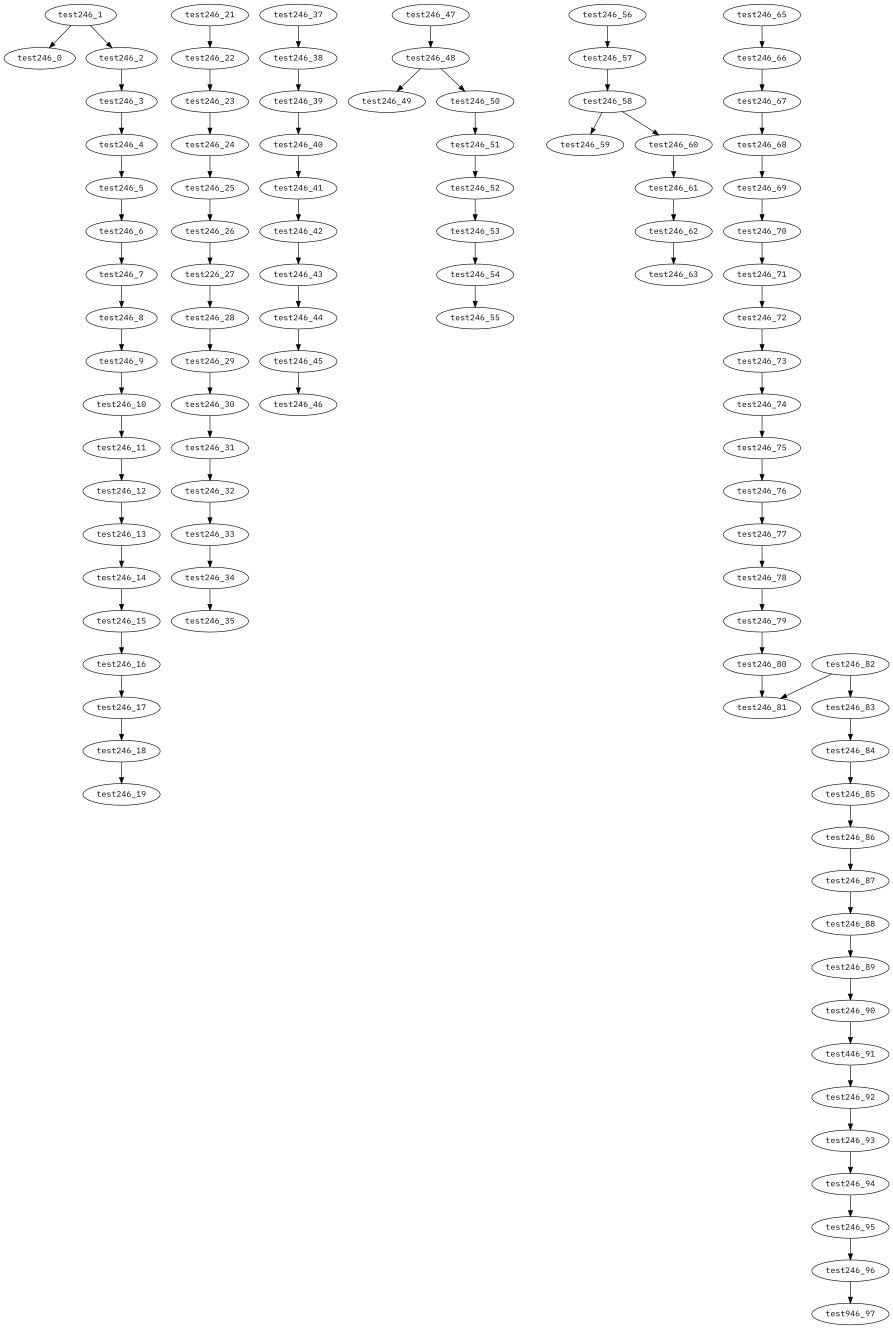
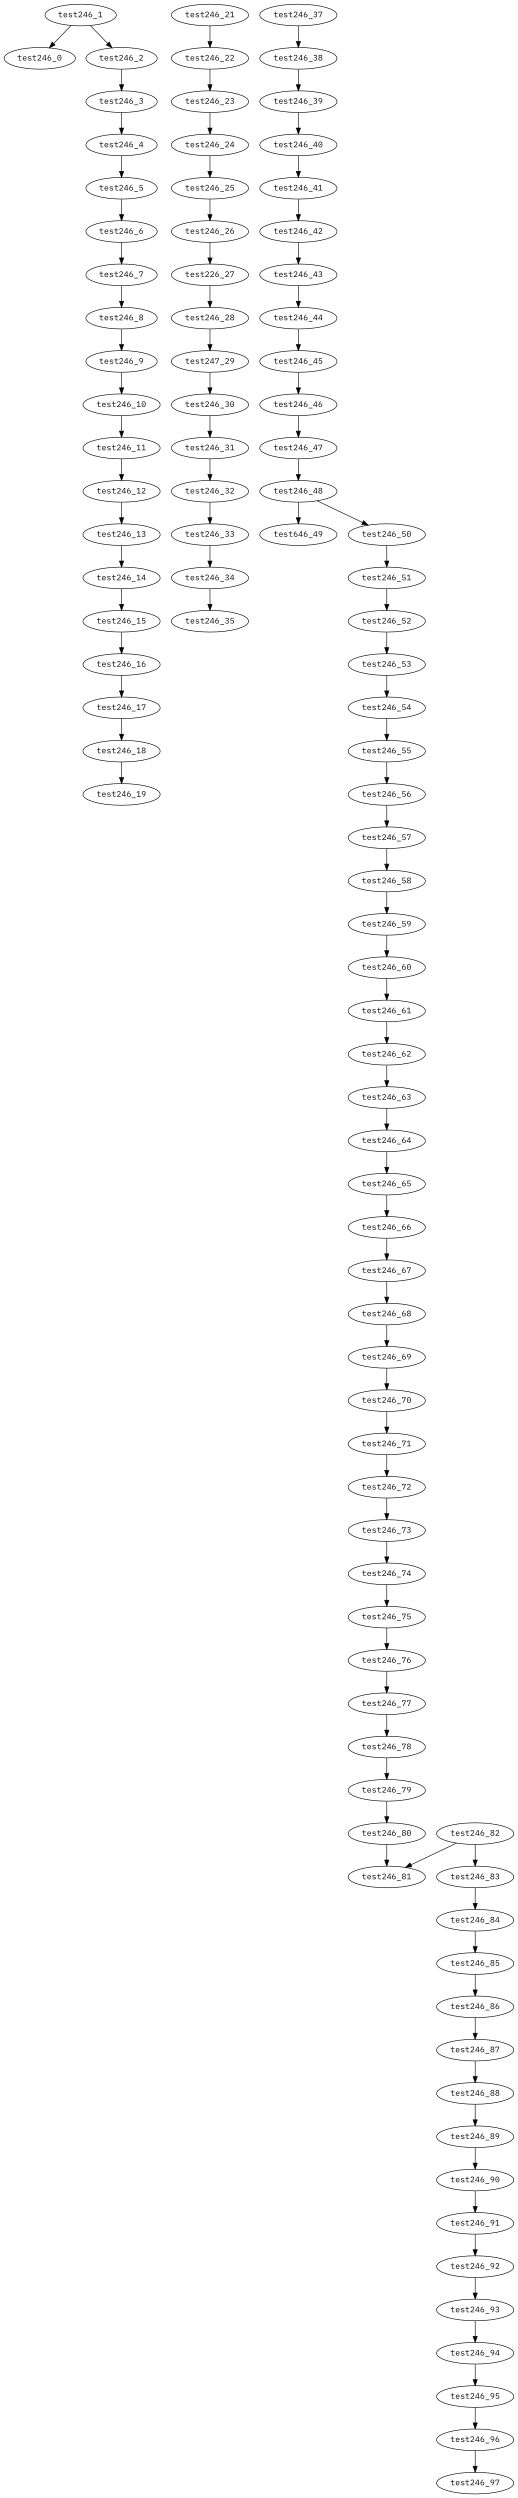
(387, 102) -> (298, 535)
(638, 122) -> (387, 943)
(210, 361) -> (210, 361)
none -> (298, 423)
none -> (387, 770)
(850, 1054) -> (475, 2223)
none -> (387, 1141)
(850, 1314) -> (475, 2483)
